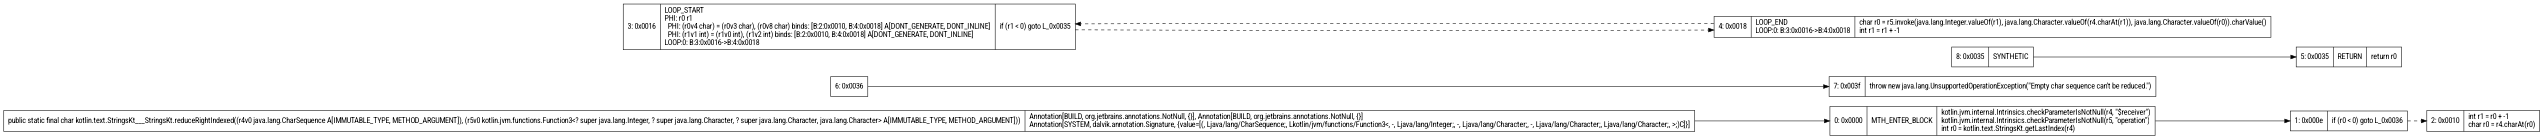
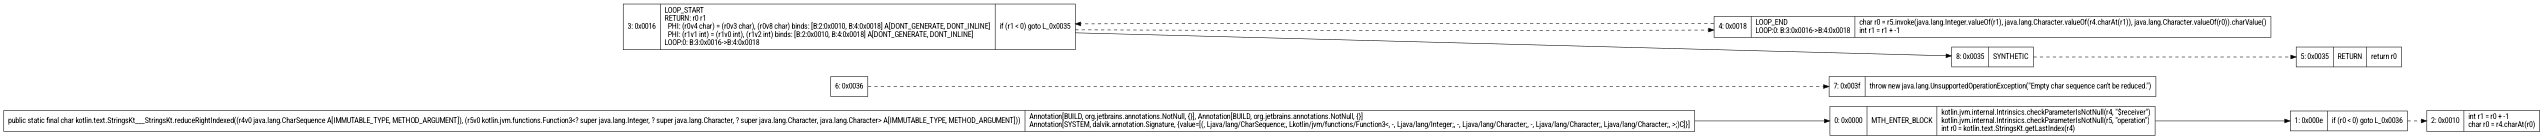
(679, 19) -> (686, 19)
none -> (1511, 44)
(2162, 57) -> (2162, 57)
(1346, 87) -> (1346, 87)
